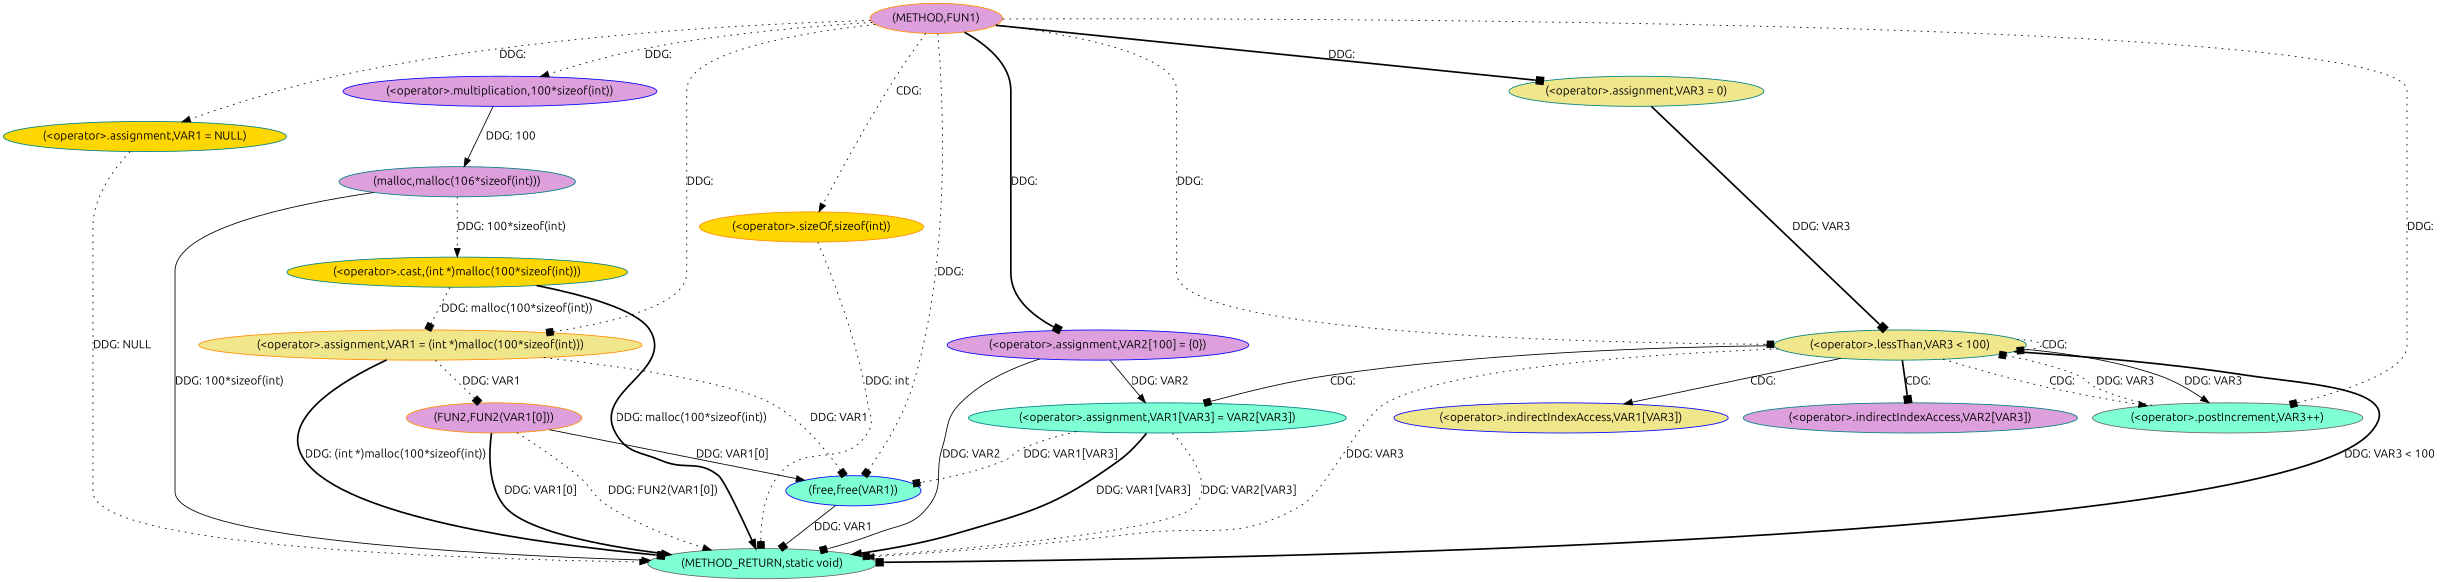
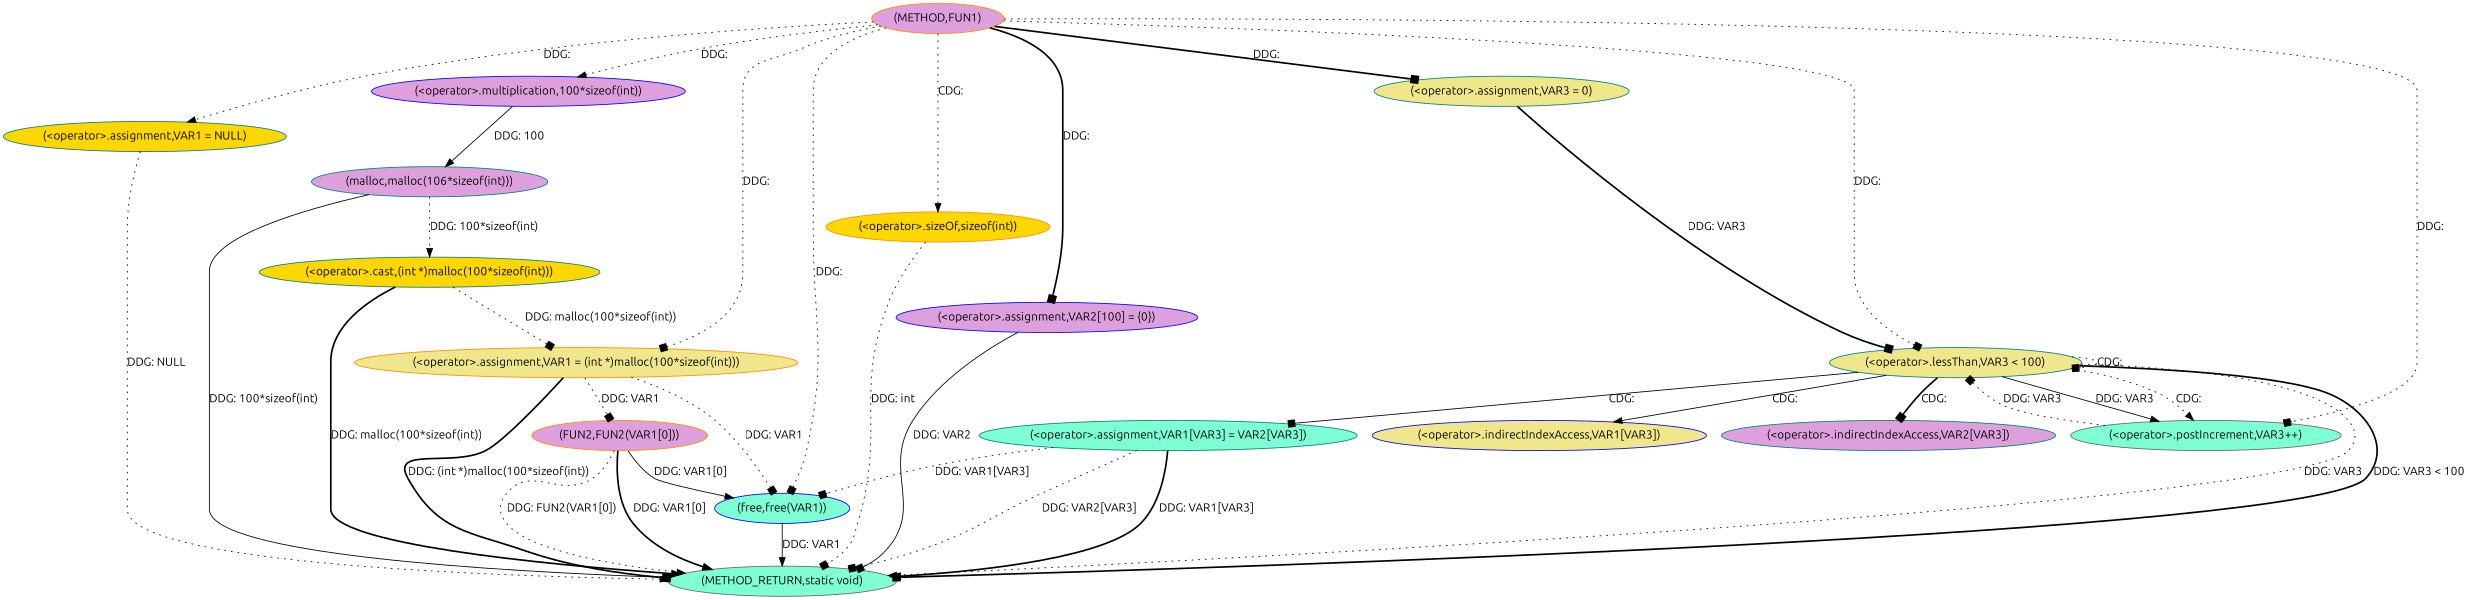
(1125, 378) -> none
(811, 524) -> (782, 541)
